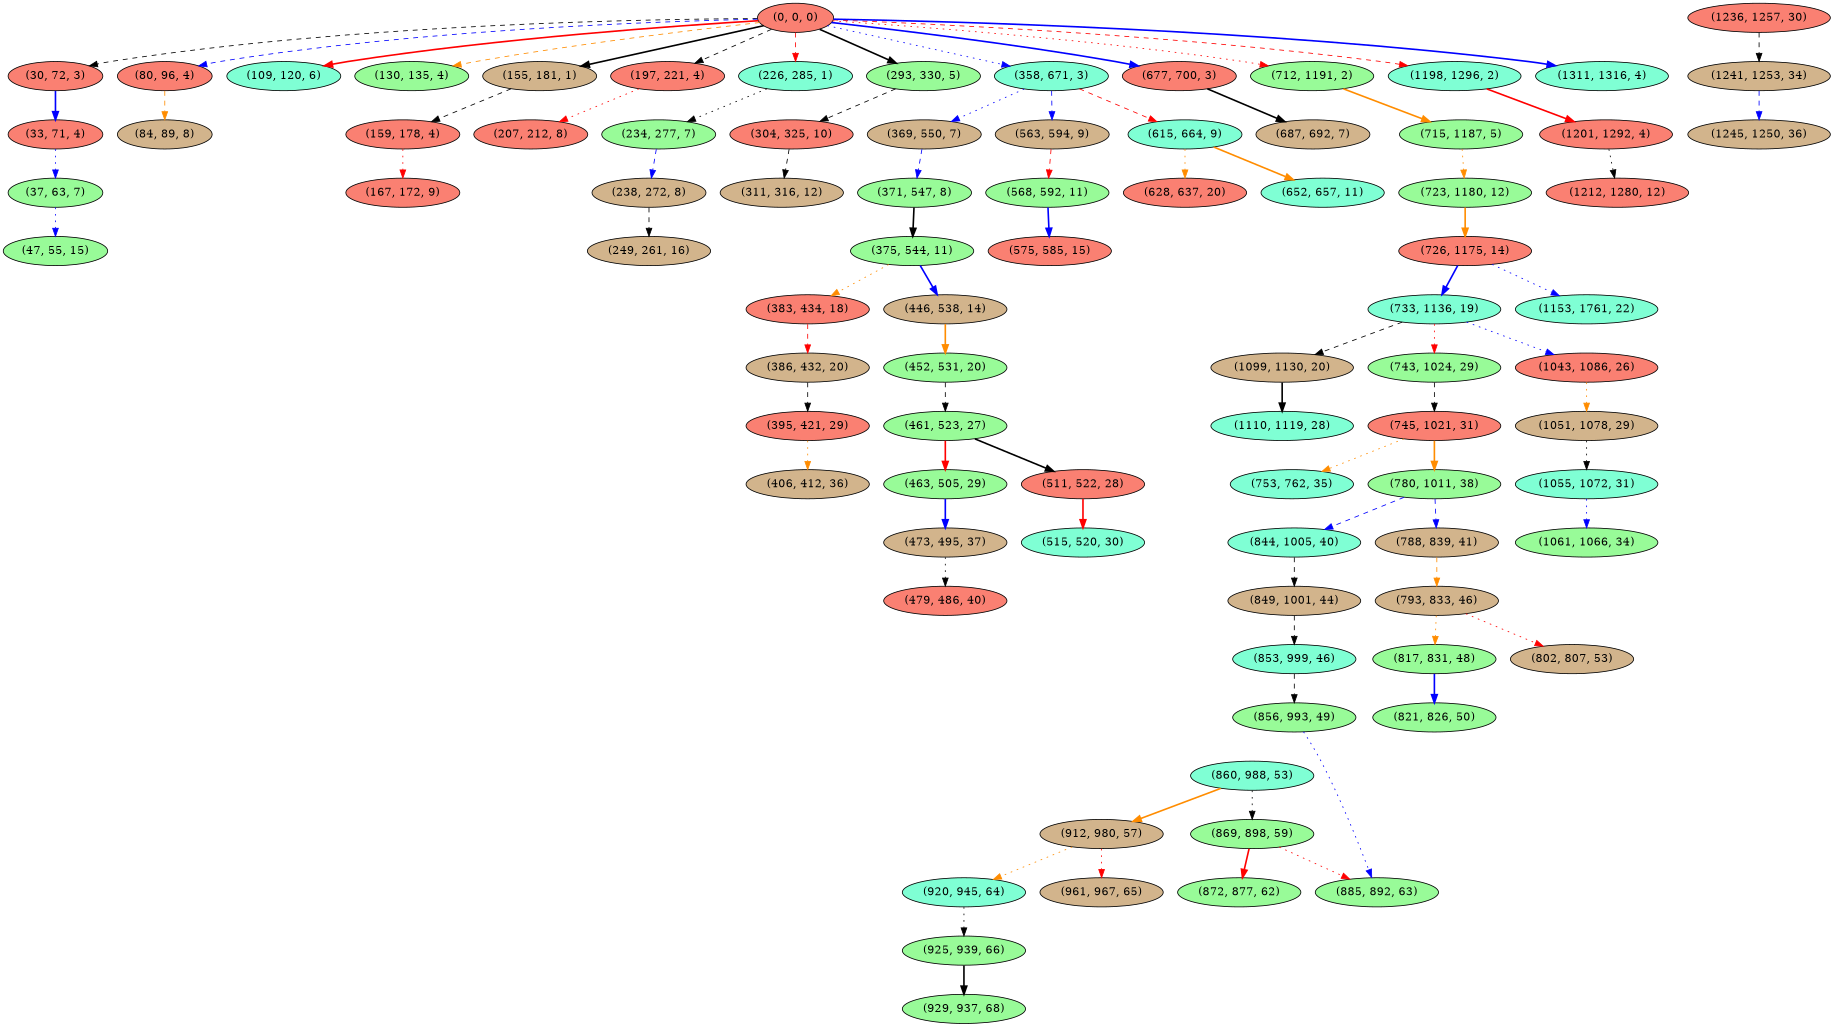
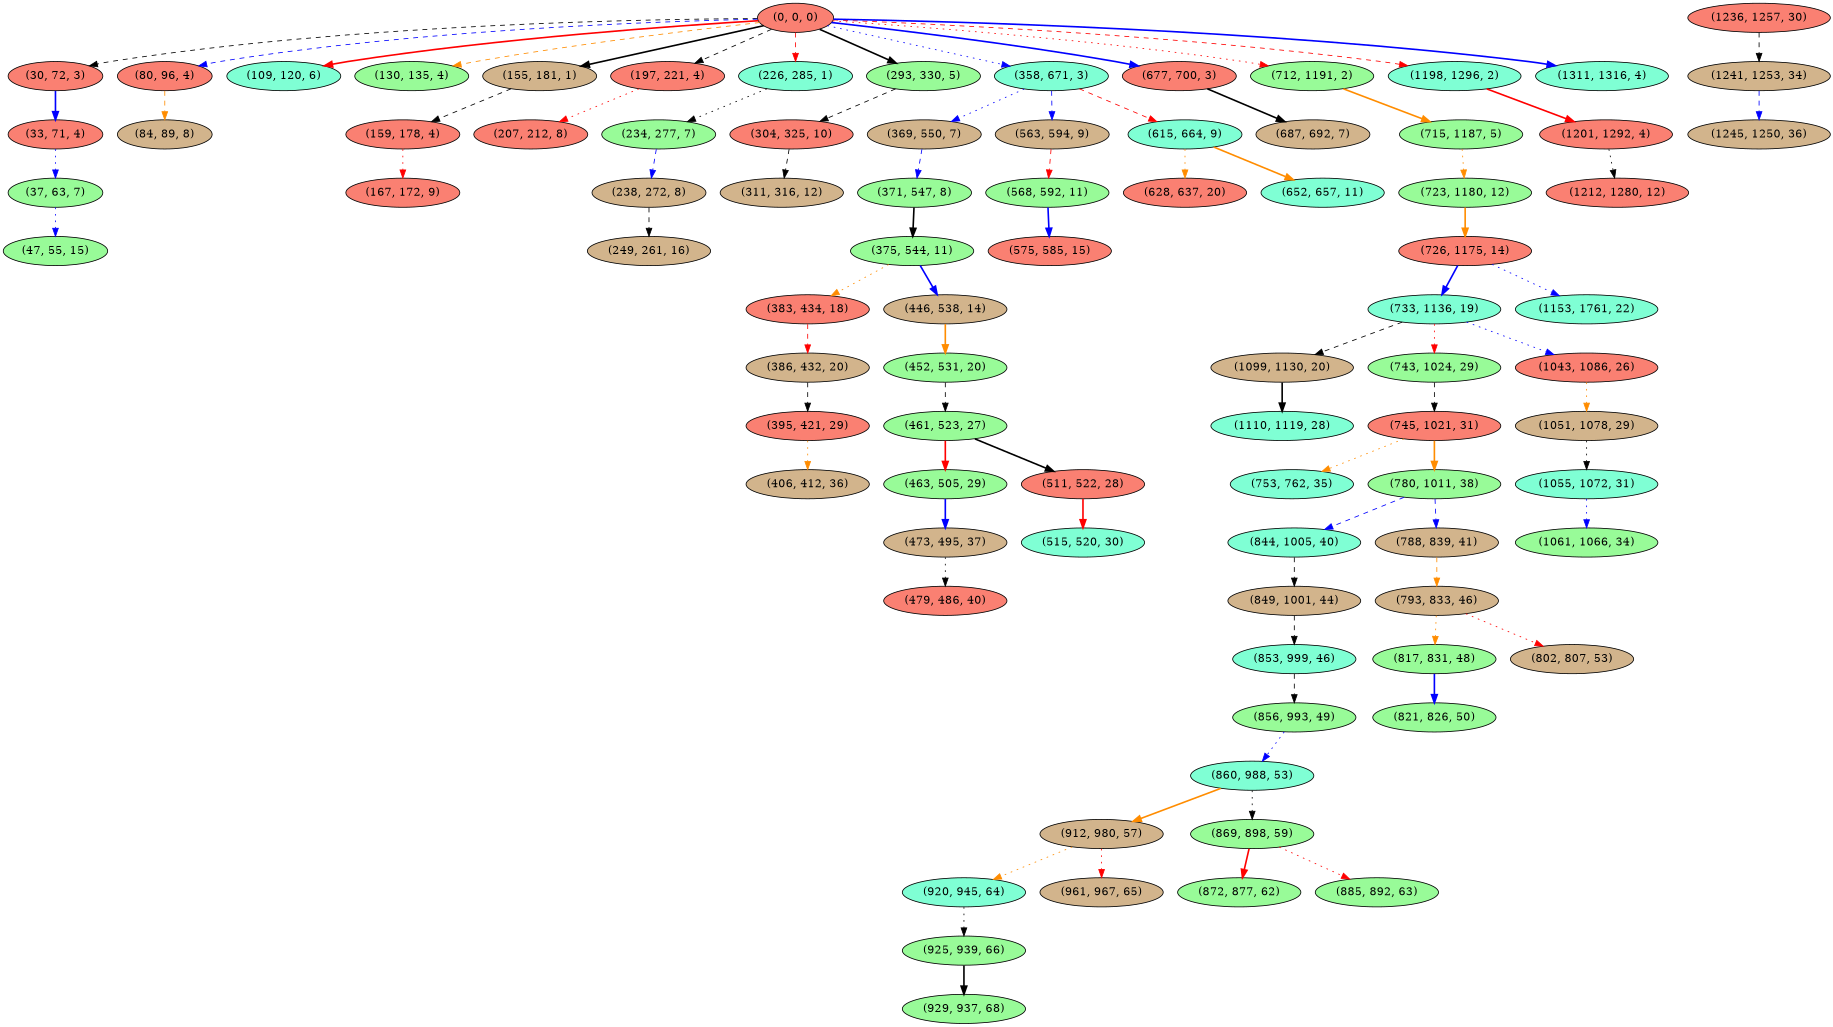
(1339, 799) -> (1276, 743)
